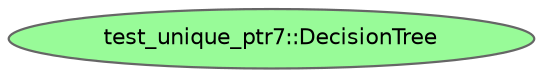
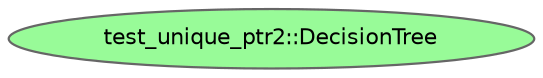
(271, 39) -> (271, 39)
